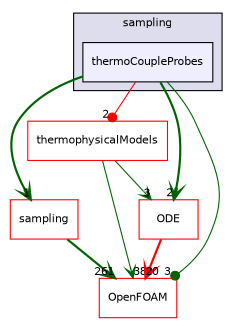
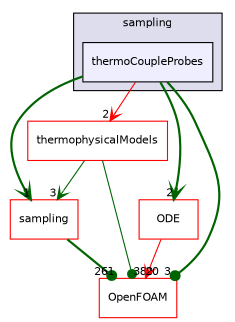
(125, 98) -> (125, 98)
(129, 176) -> (74, 176)
(217, 177) -> (217, 177)
(117, 215) -> (117, 215)
(155, 254) -> (155, 254)
(88, 256) -> (88, 256)
